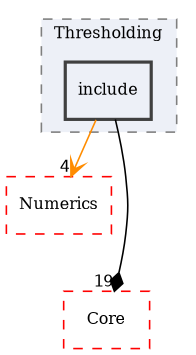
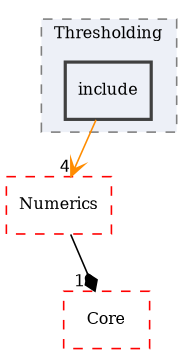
(127, 196) -> (79, 254)
